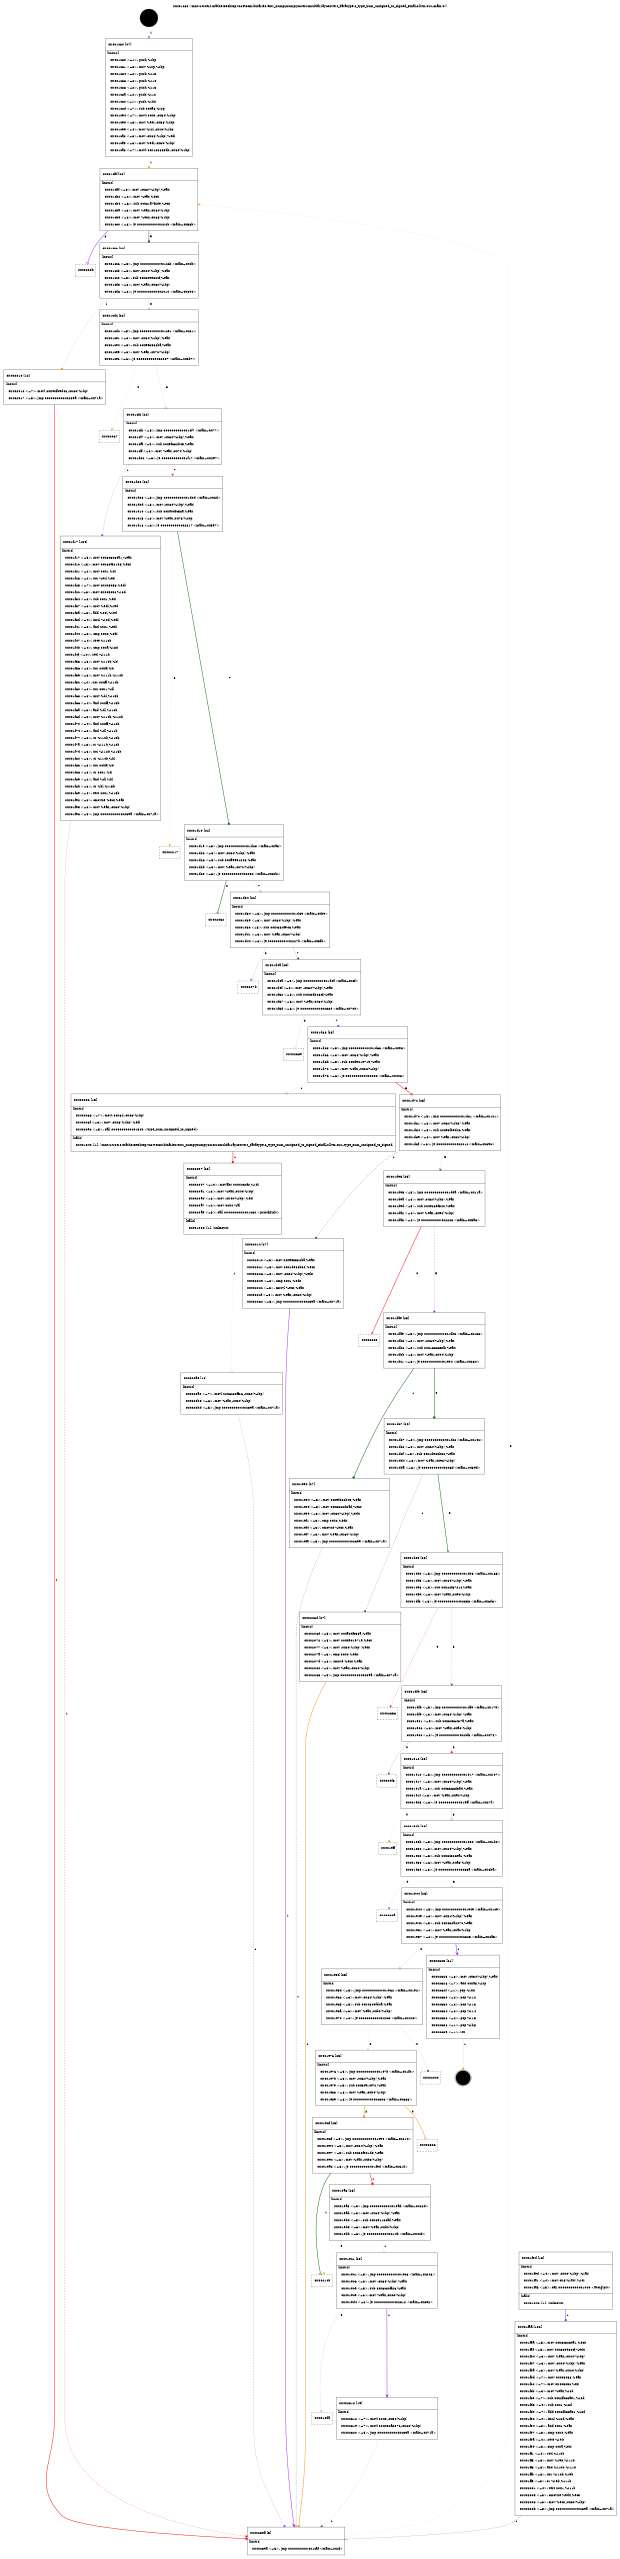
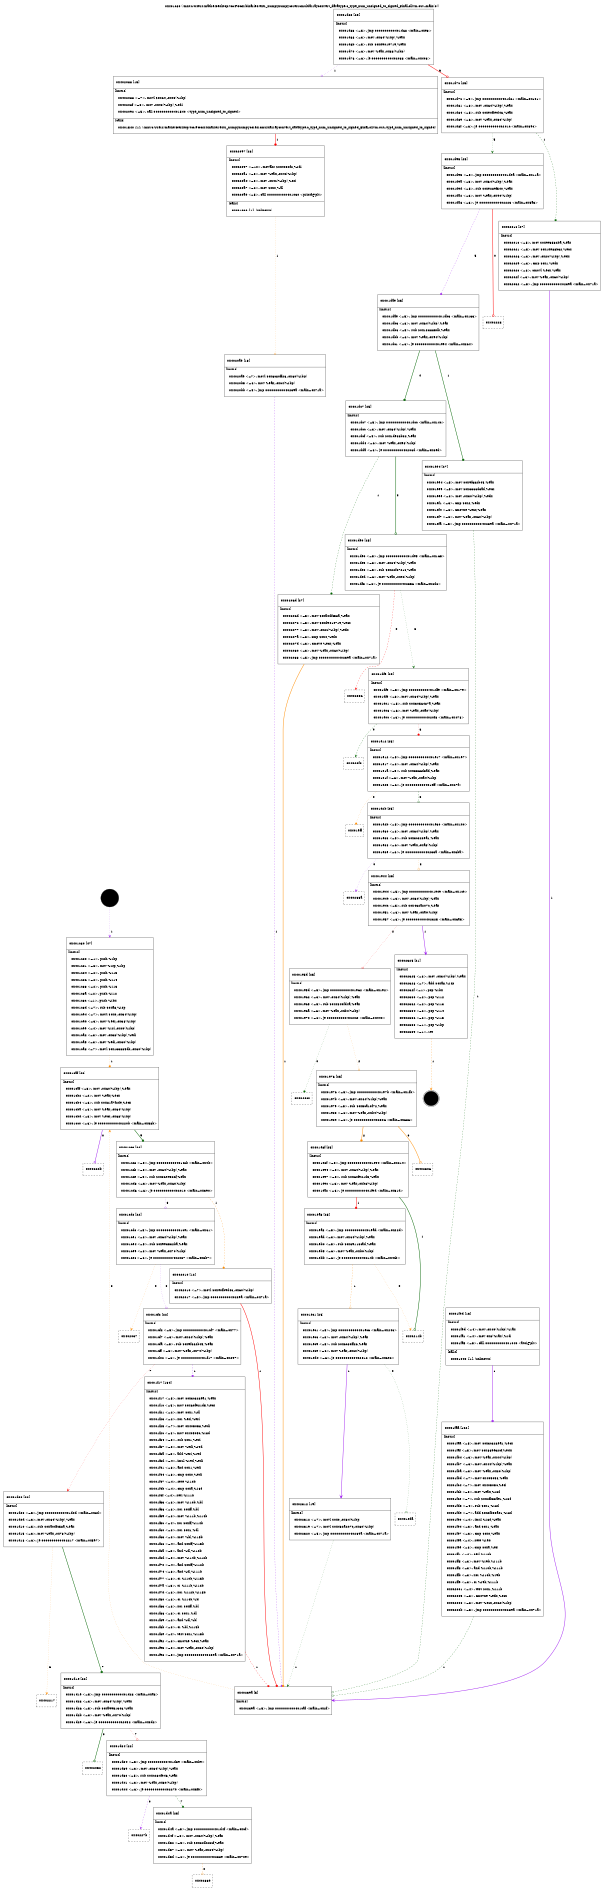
(334, 1020) -> none
